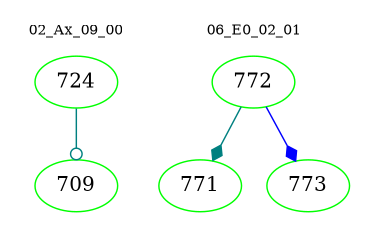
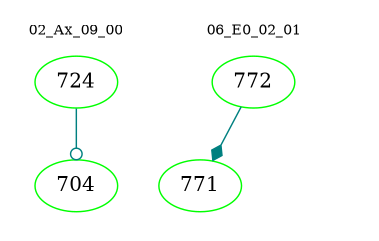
(76, 186) -> (76, 186)
(308, 186) -> none
